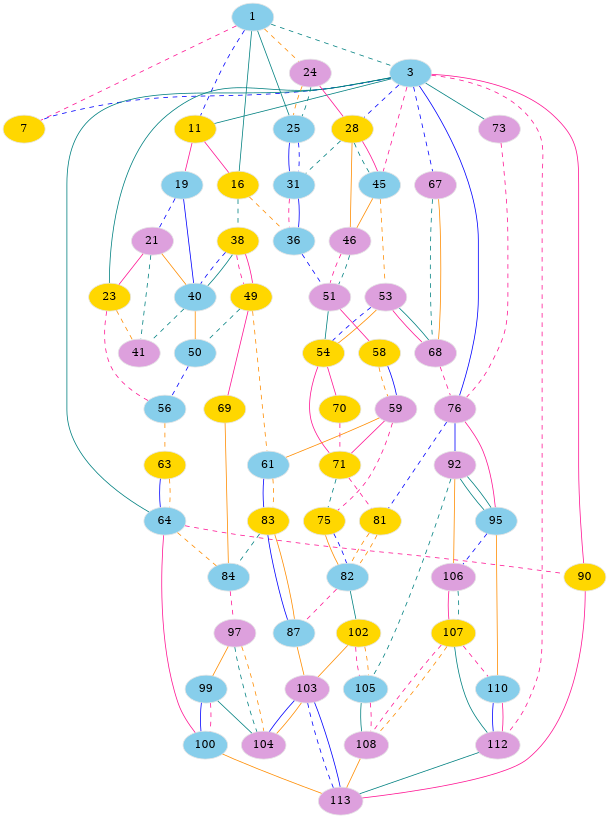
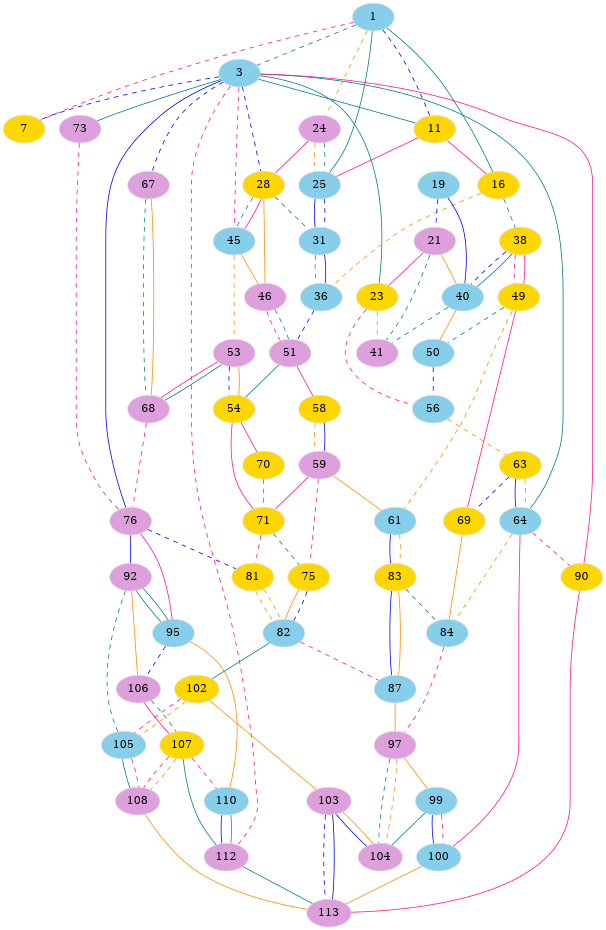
(189, 157) -> (377, 157)
none -> (492, 493)
(301, 661) -> (395, 717)
